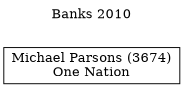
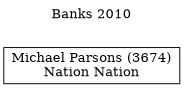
(92, 66) -> (92, 66)
